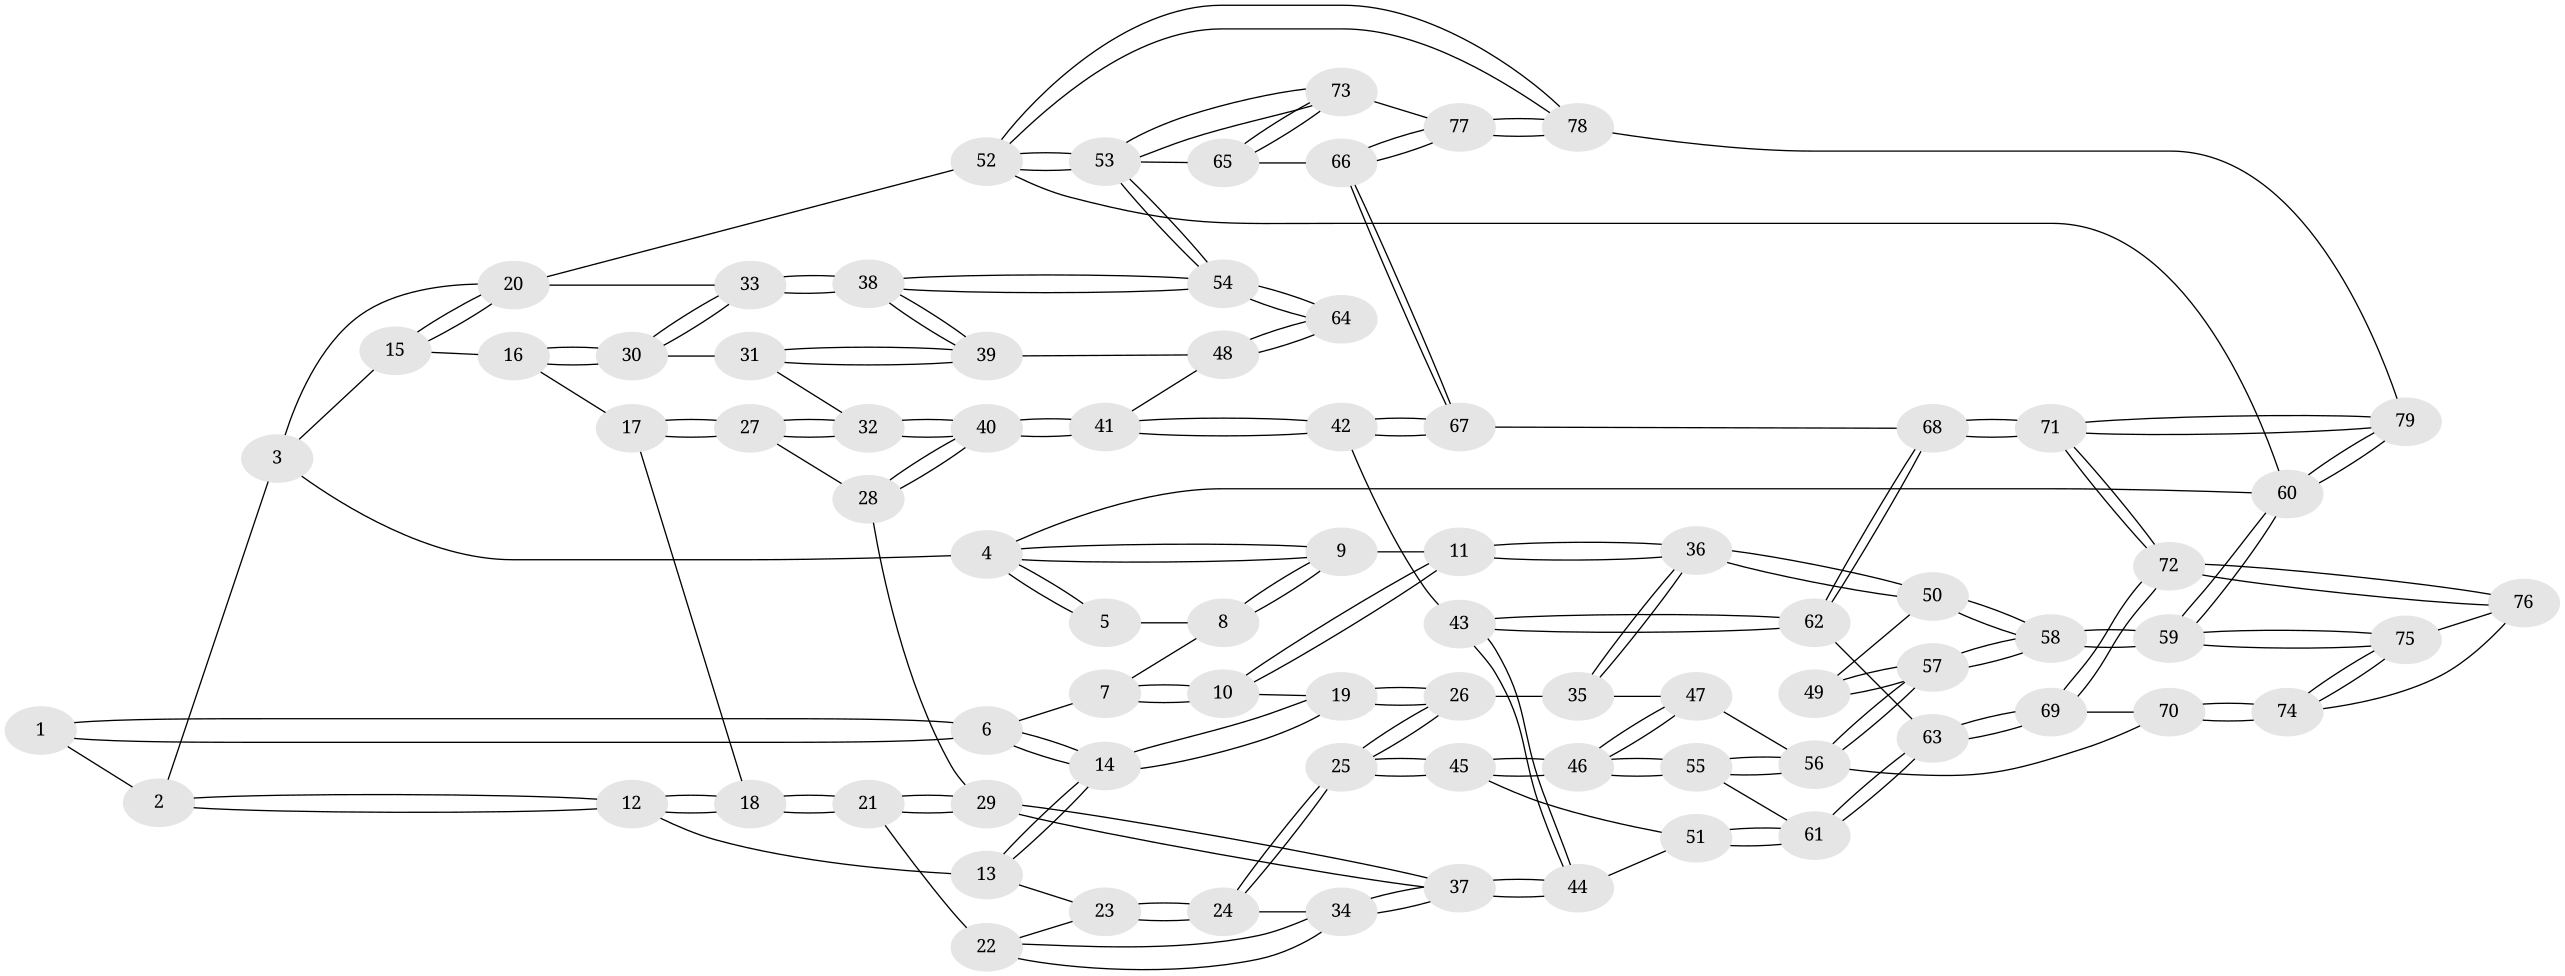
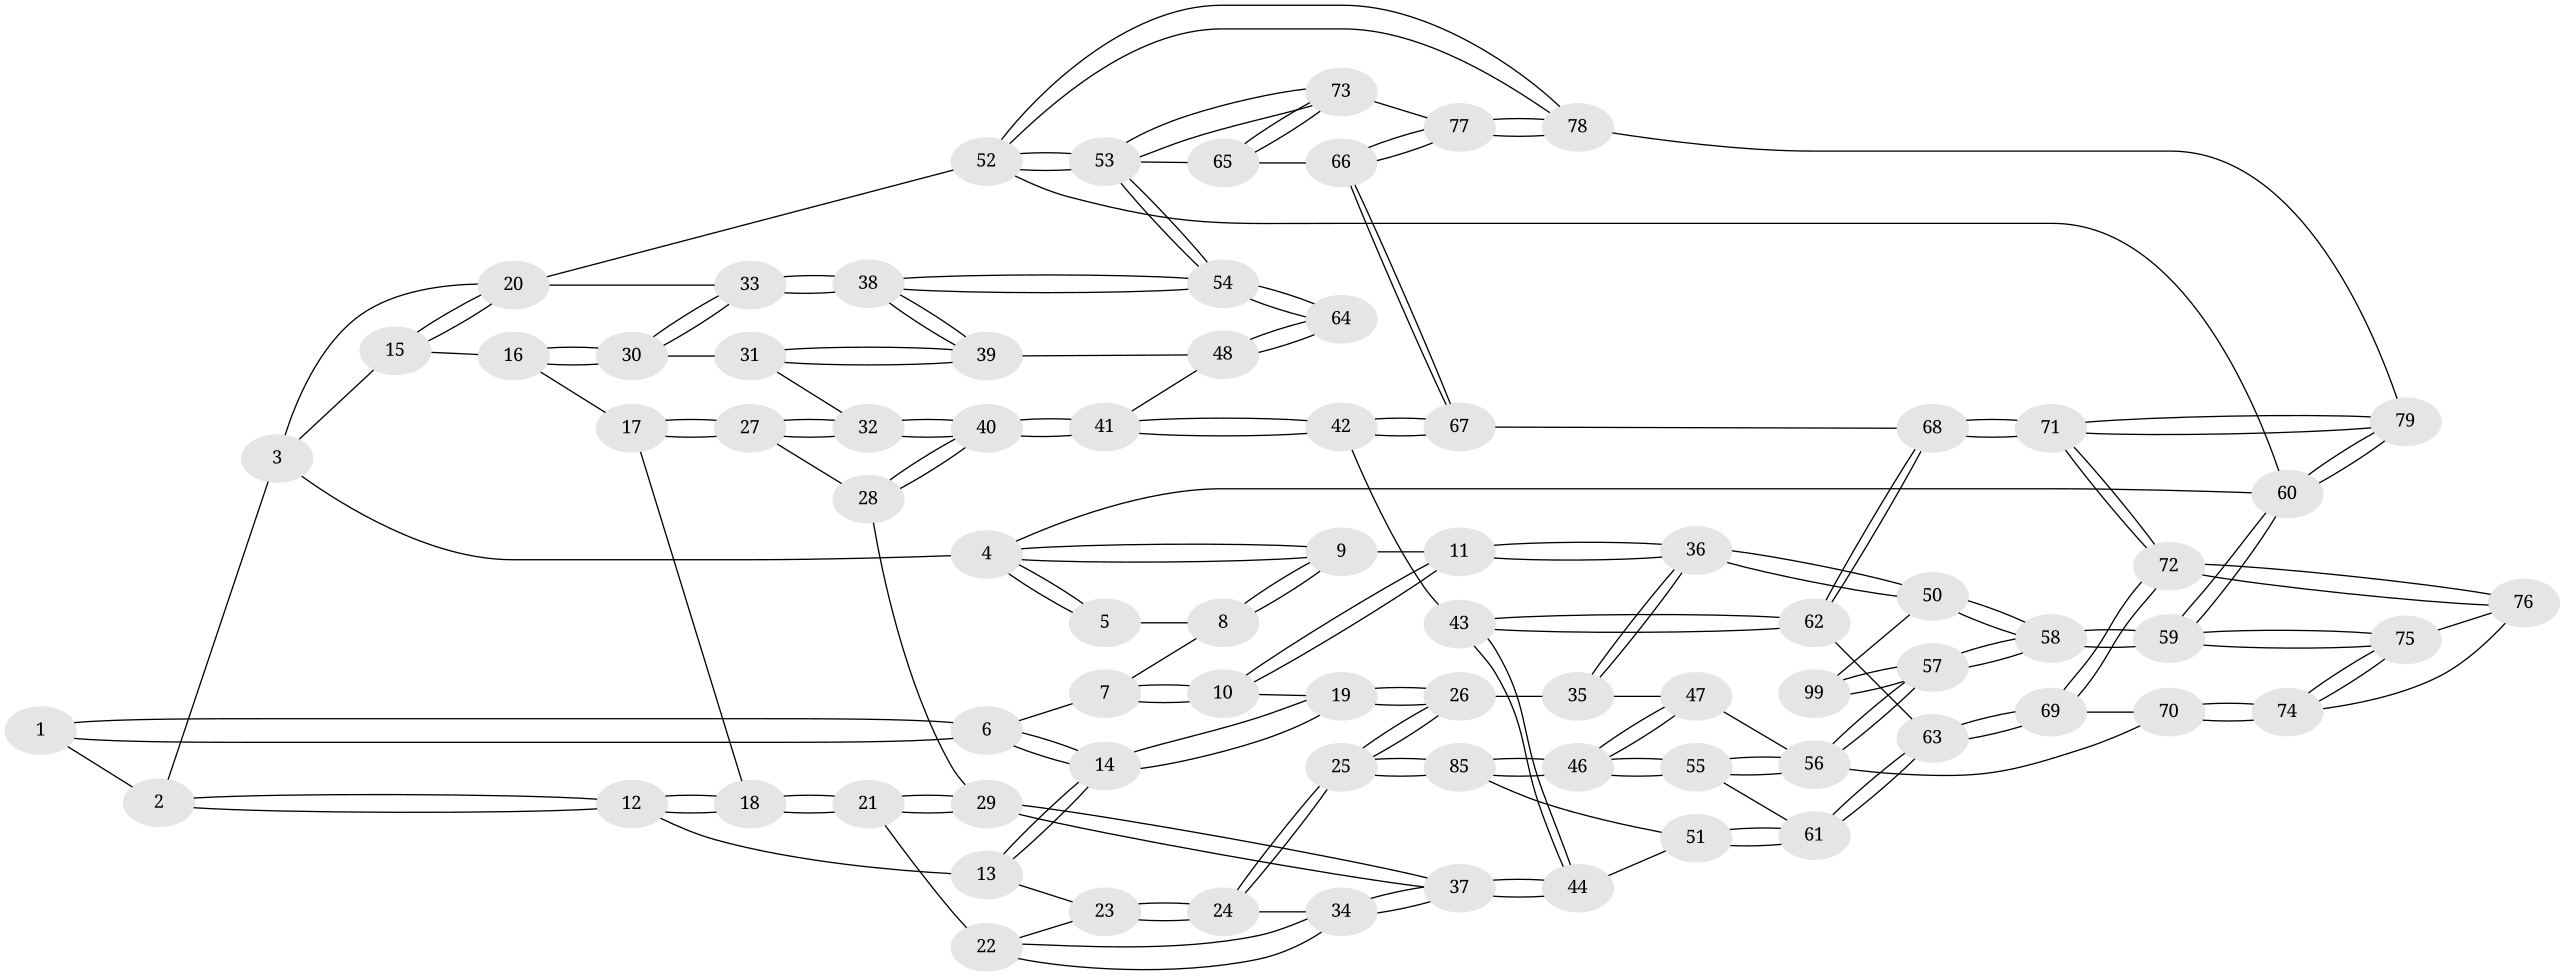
(1814, 694) -> (1814, 694)
(1460, 767) -> (1460, 767)
